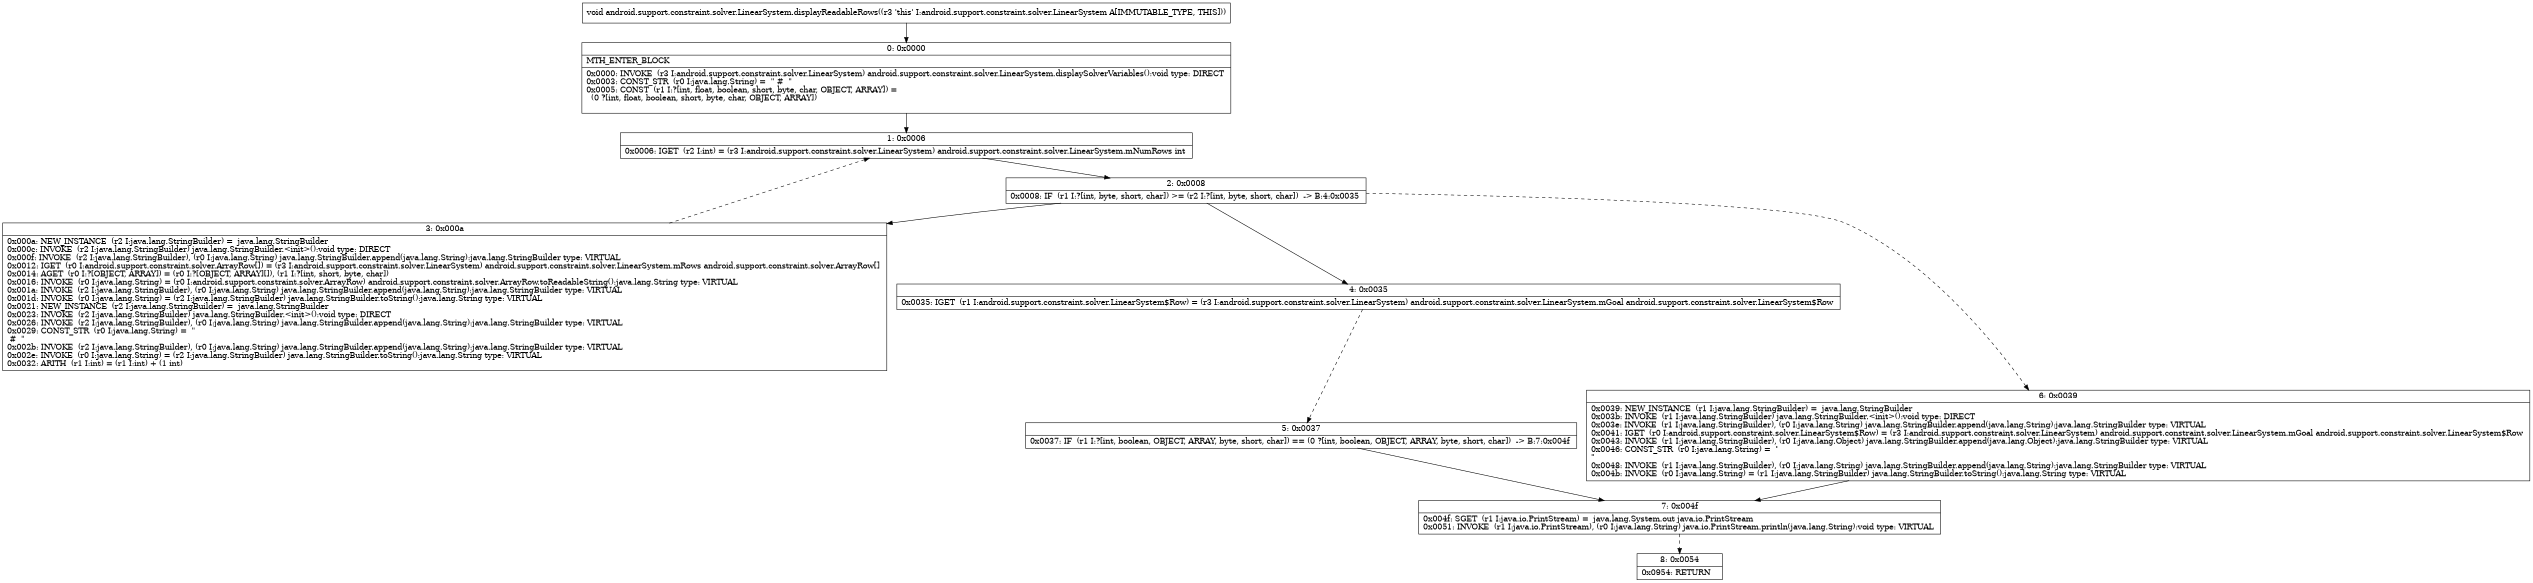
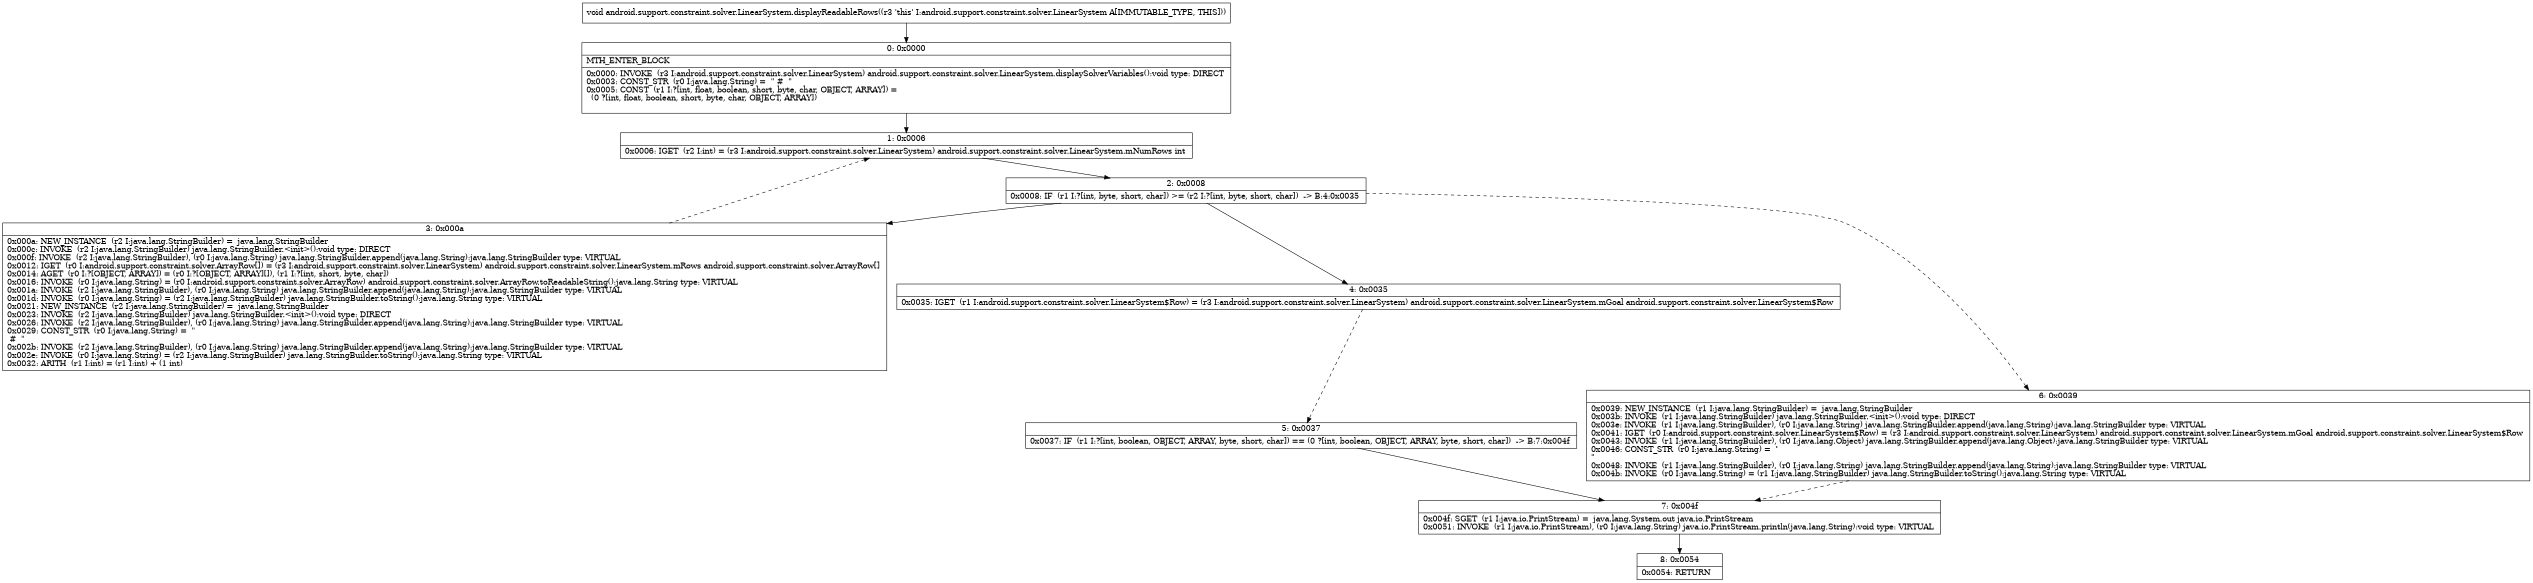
(1805, 490) -> (1805, 490)
(1680, 541) -> (1680, 541)
(1680, 573) -> (1680, 573)
